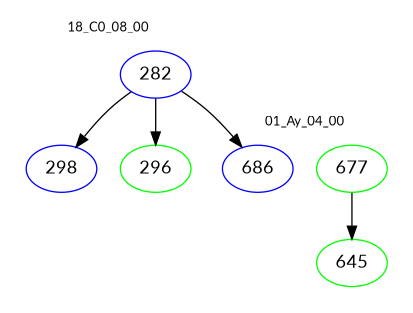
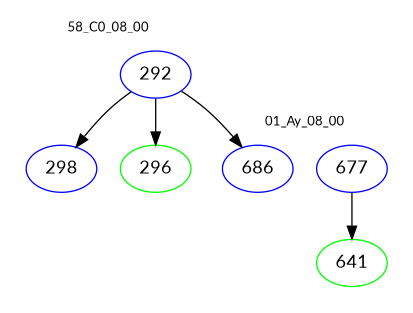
(109, 28) -> (109, 28)
(156, 75) -> (156, 75)
(305, 122) -> (305, 122)
(352, 169) -> (352, 169)
(352, 263) -> (352, 263)
